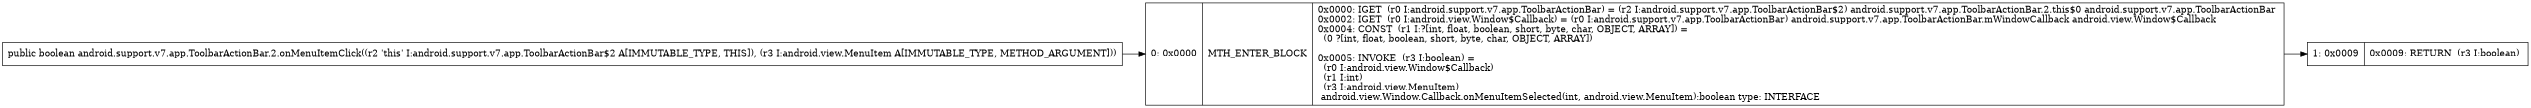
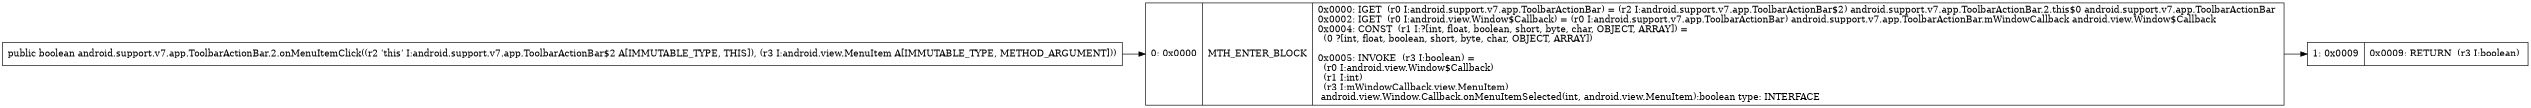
(1389, 88) -> (1413, 88)
